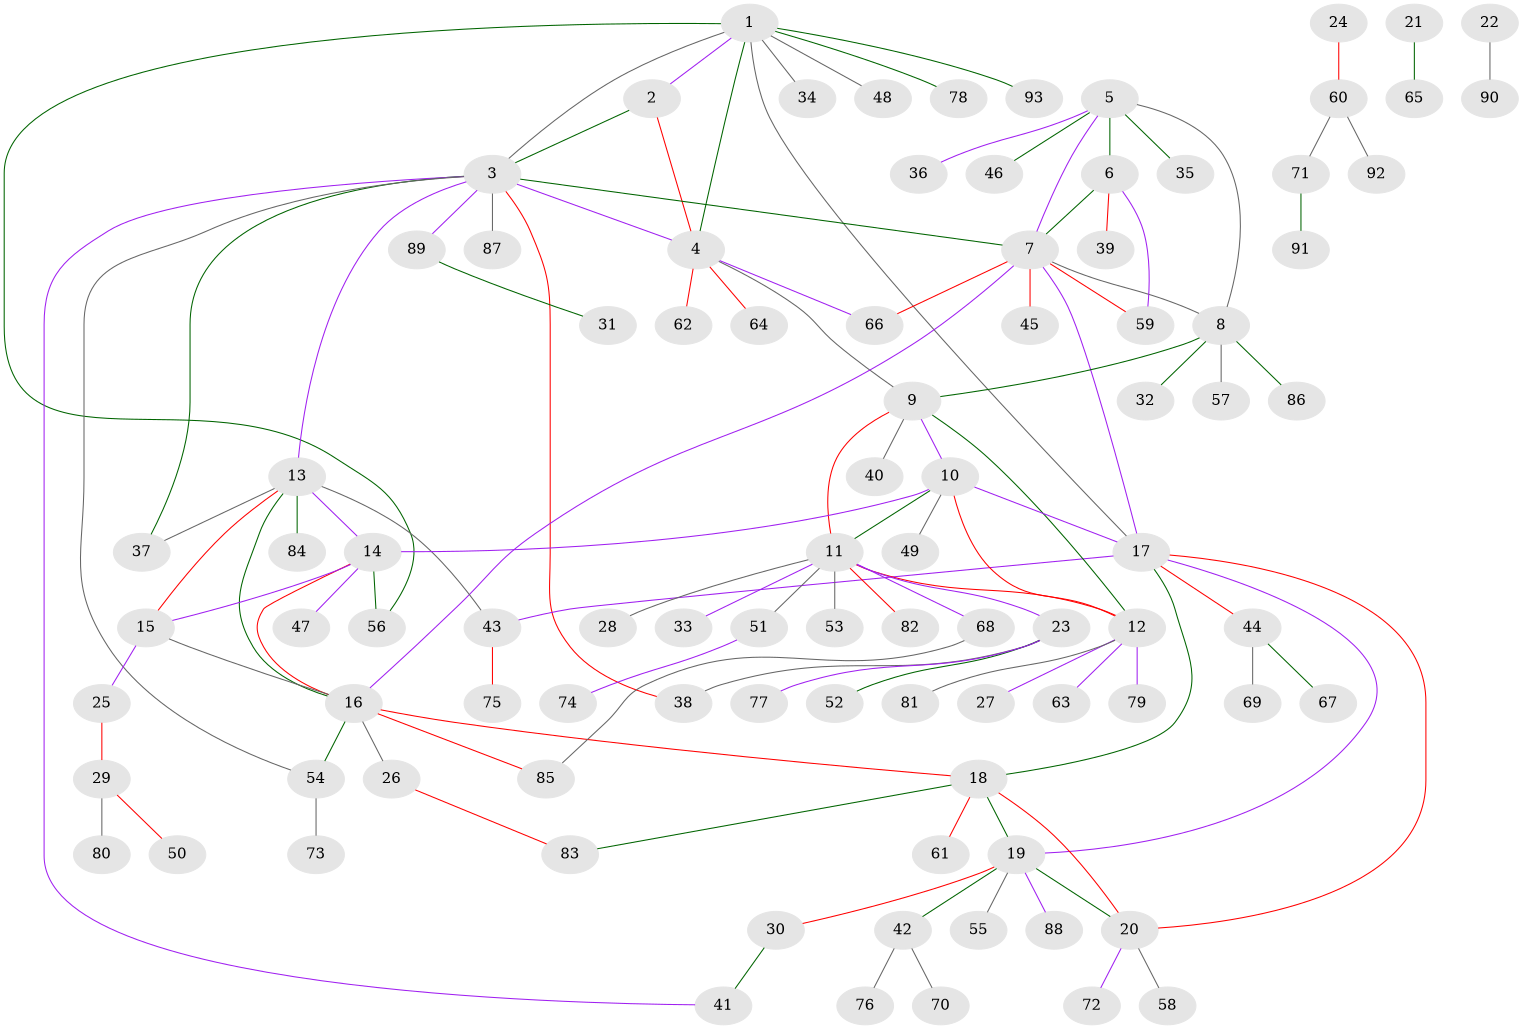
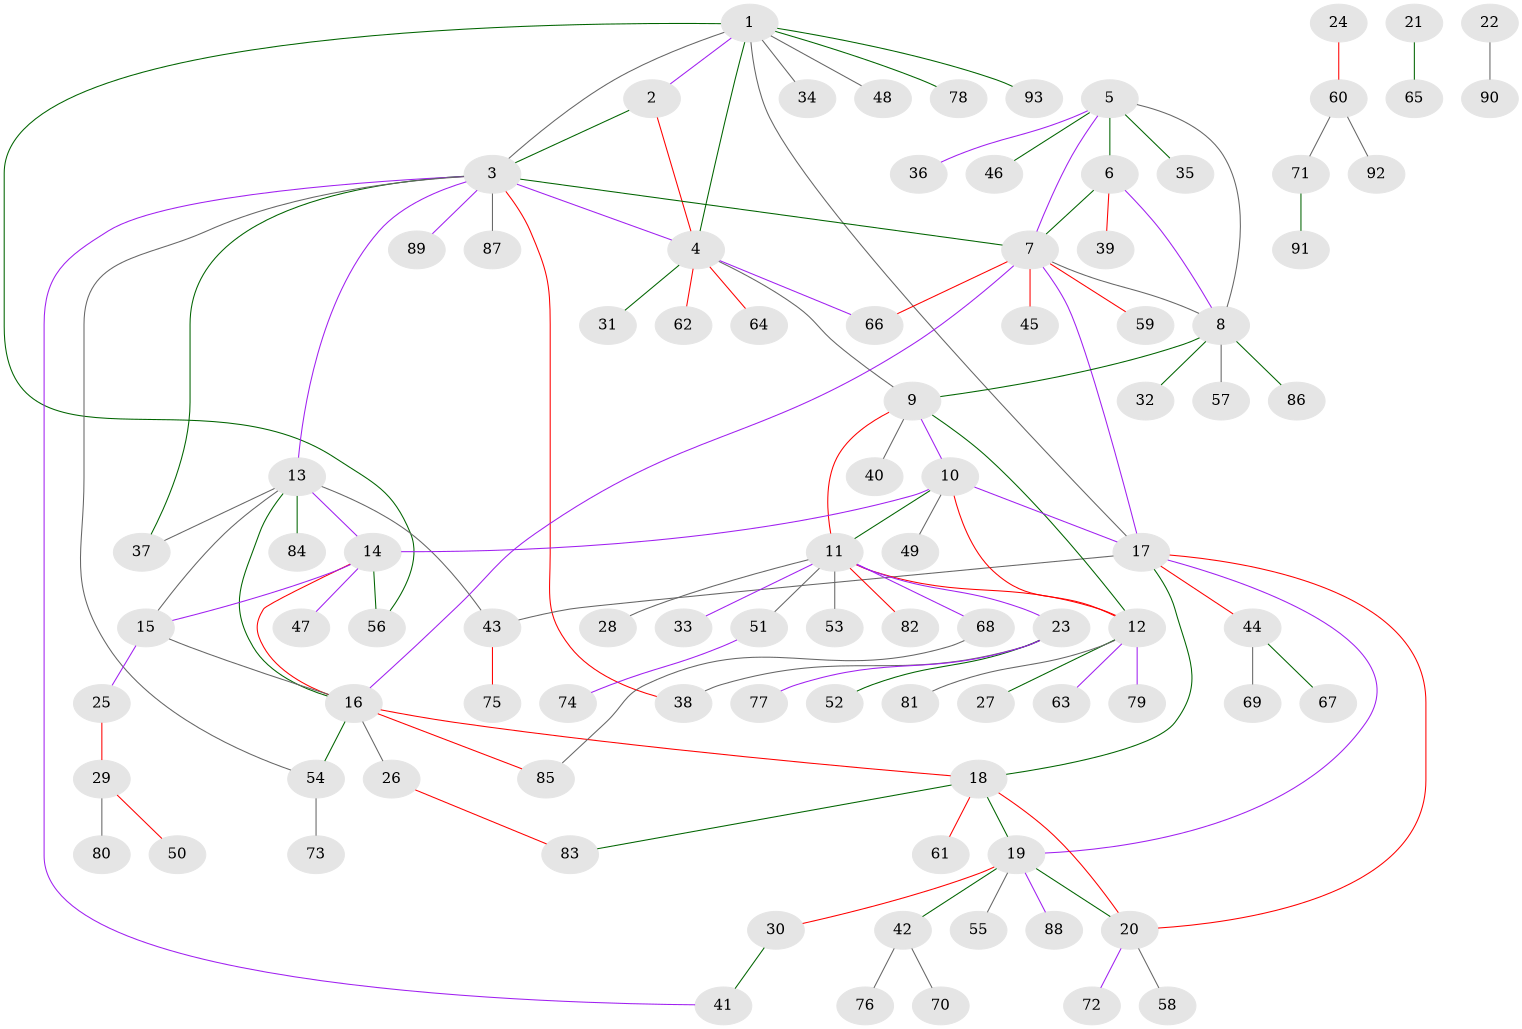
(1147, 246) -> (1172, 246)
(510, 291) -> (652, 288)
(213, 545) -> (213, 545)
(815, 584) -> (815, 584)
(1062, 666) -> (1062, 666)
